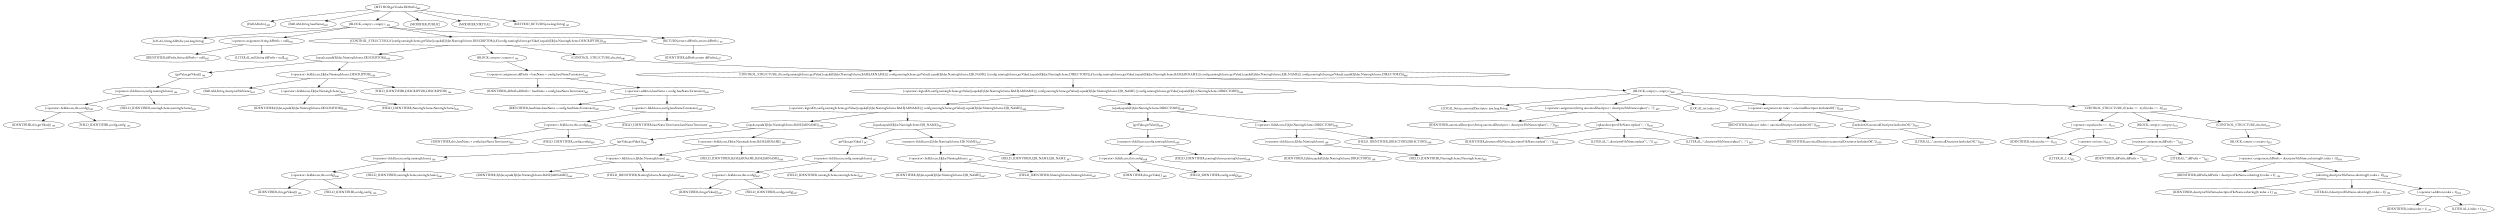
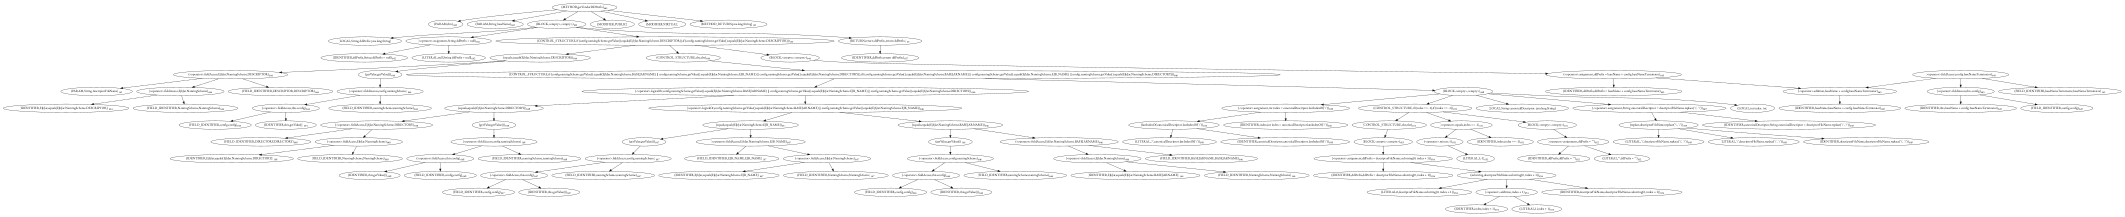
(667, 99) -> (1902, 83)
